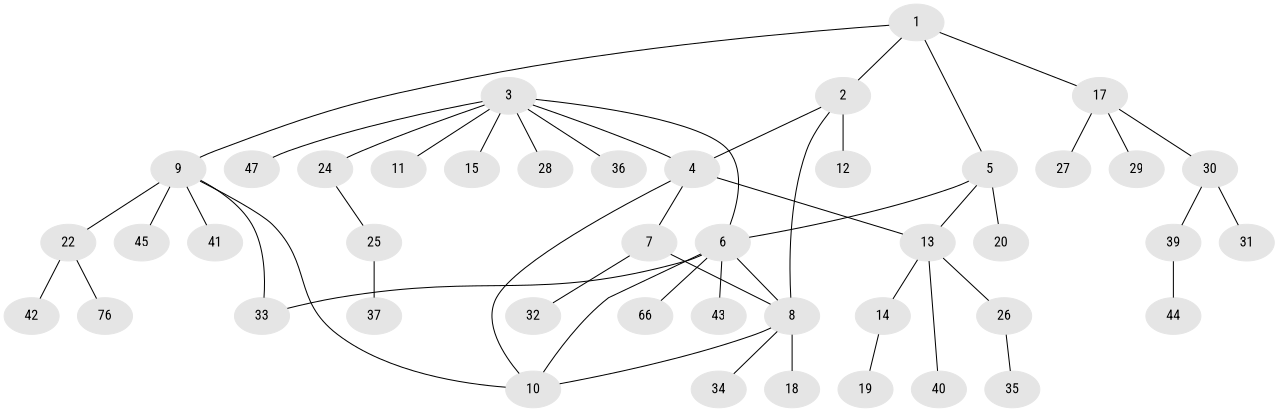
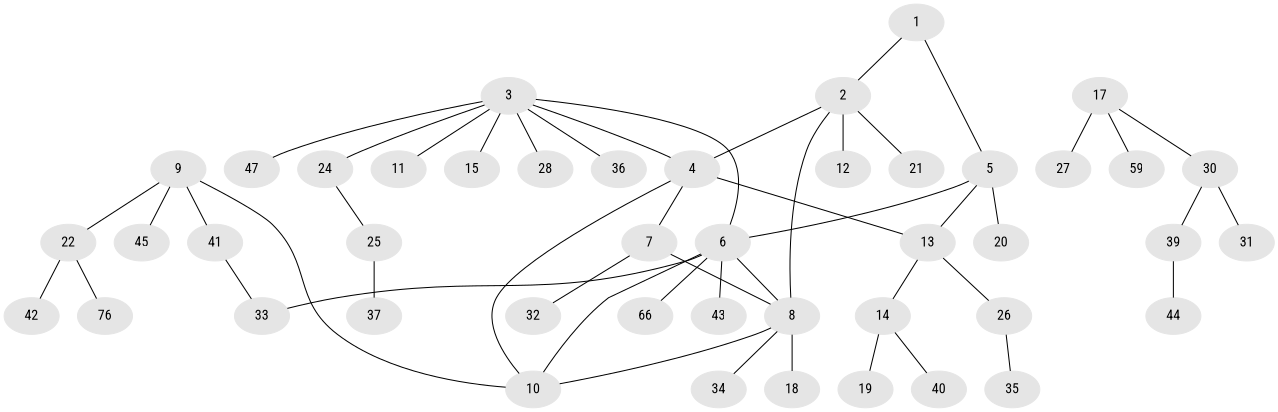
(1008, 59) -> none
(539, 65) -> none
none -> (916, 169)
(1137, 169) -> (1137, 169)
(253, 228) -> (239, 279)
(933, 316) -> (911, 353)
